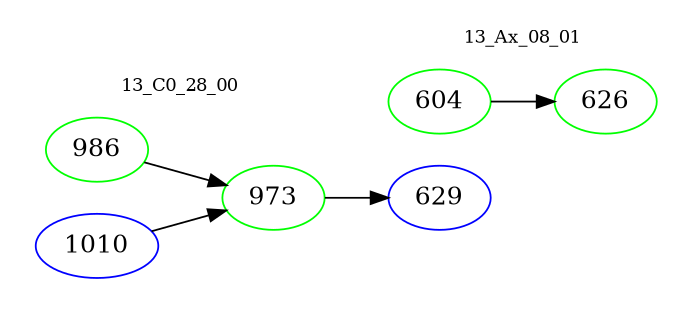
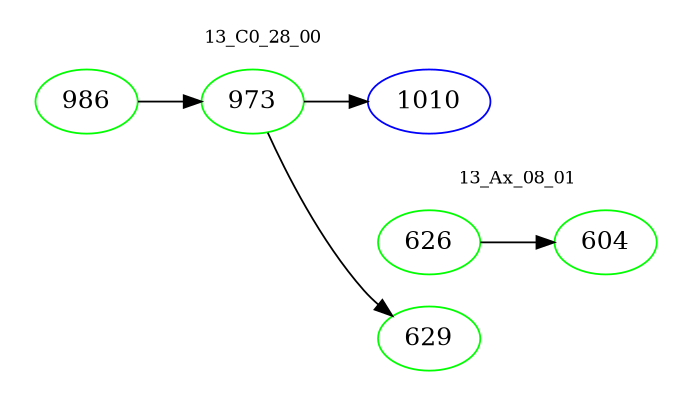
(514, 102) -> (508, 242)
(440, 198) -> (429, 339)
(180, 223) -> (327, 102)
